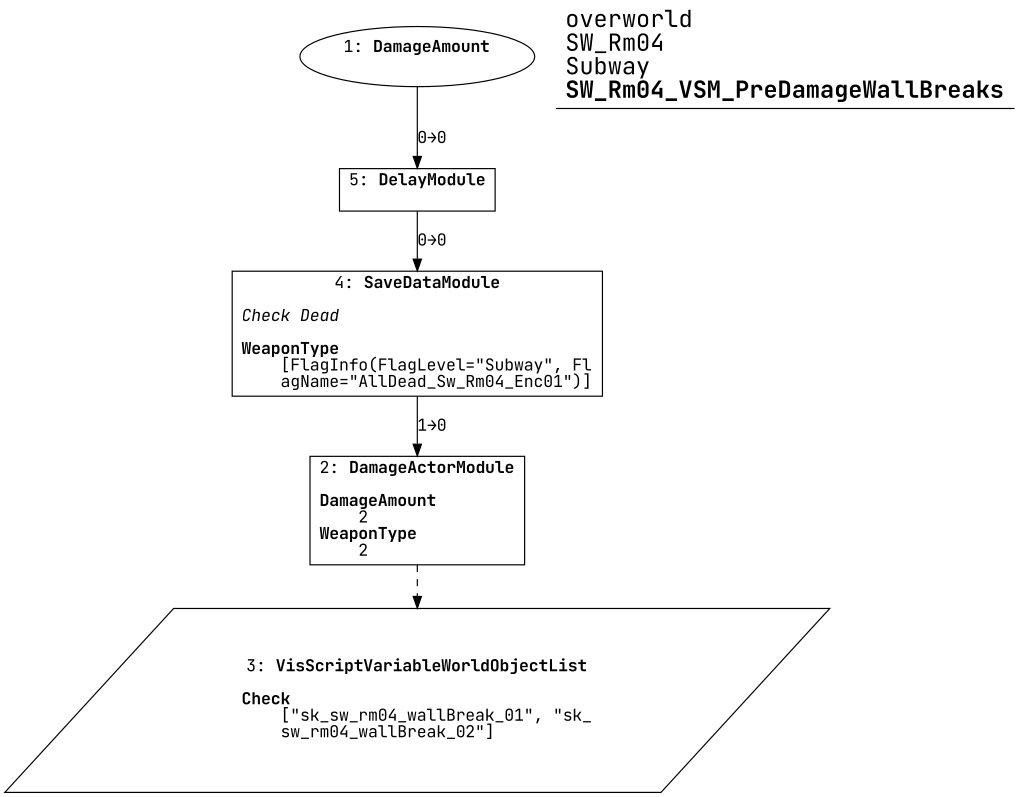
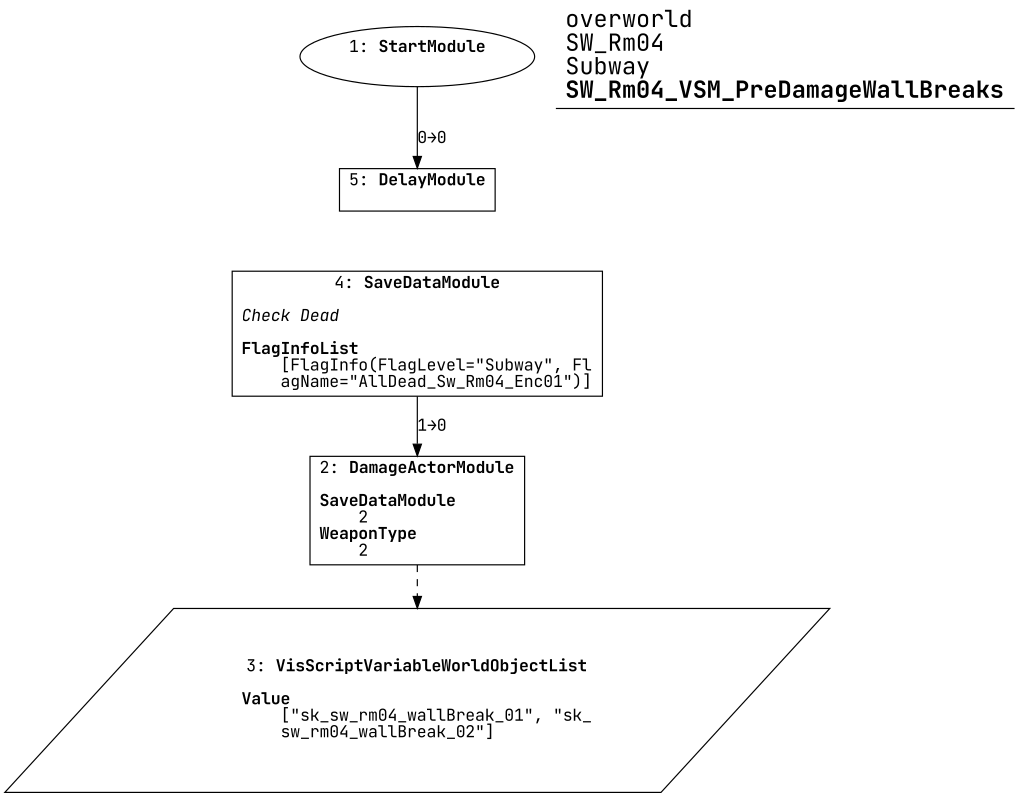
(432, 47) -> (432, 47)
(417, 235) -> none
(291, 349) -> (301, 349)
(378, 501) -> (388, 501)
(266, 699) -> (266, 699)
